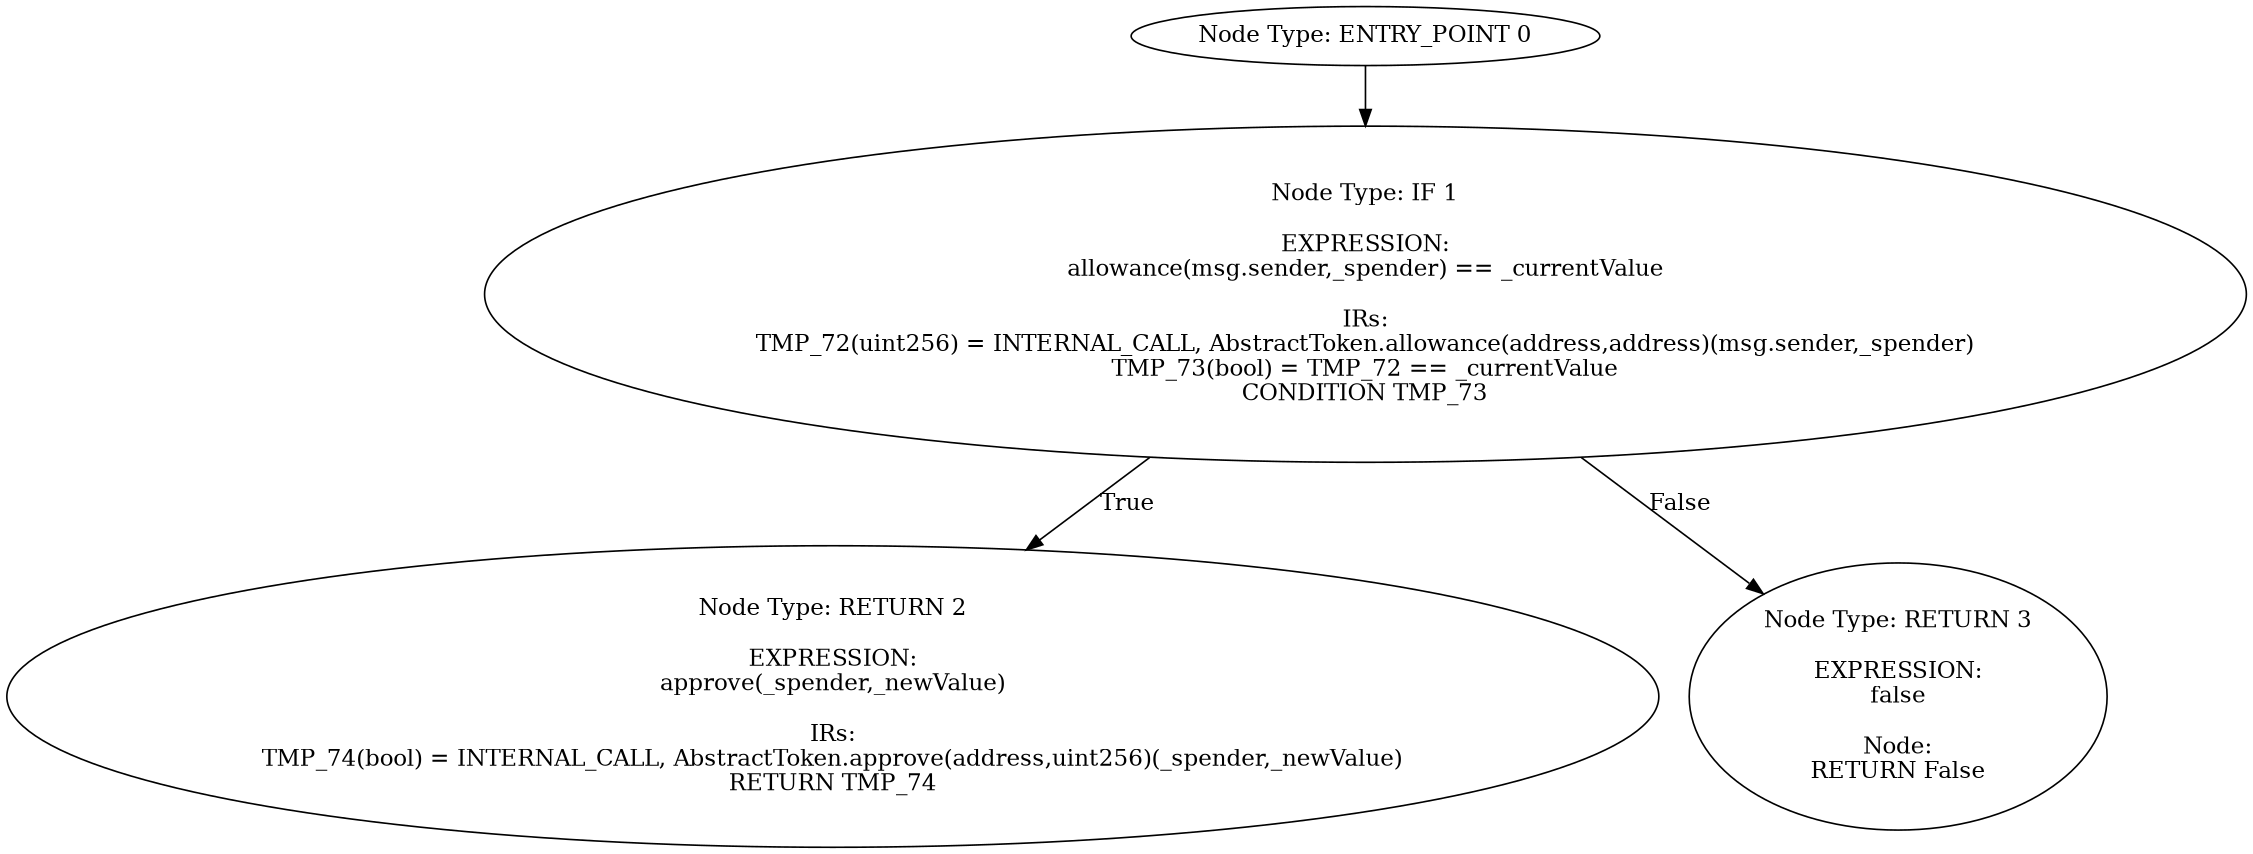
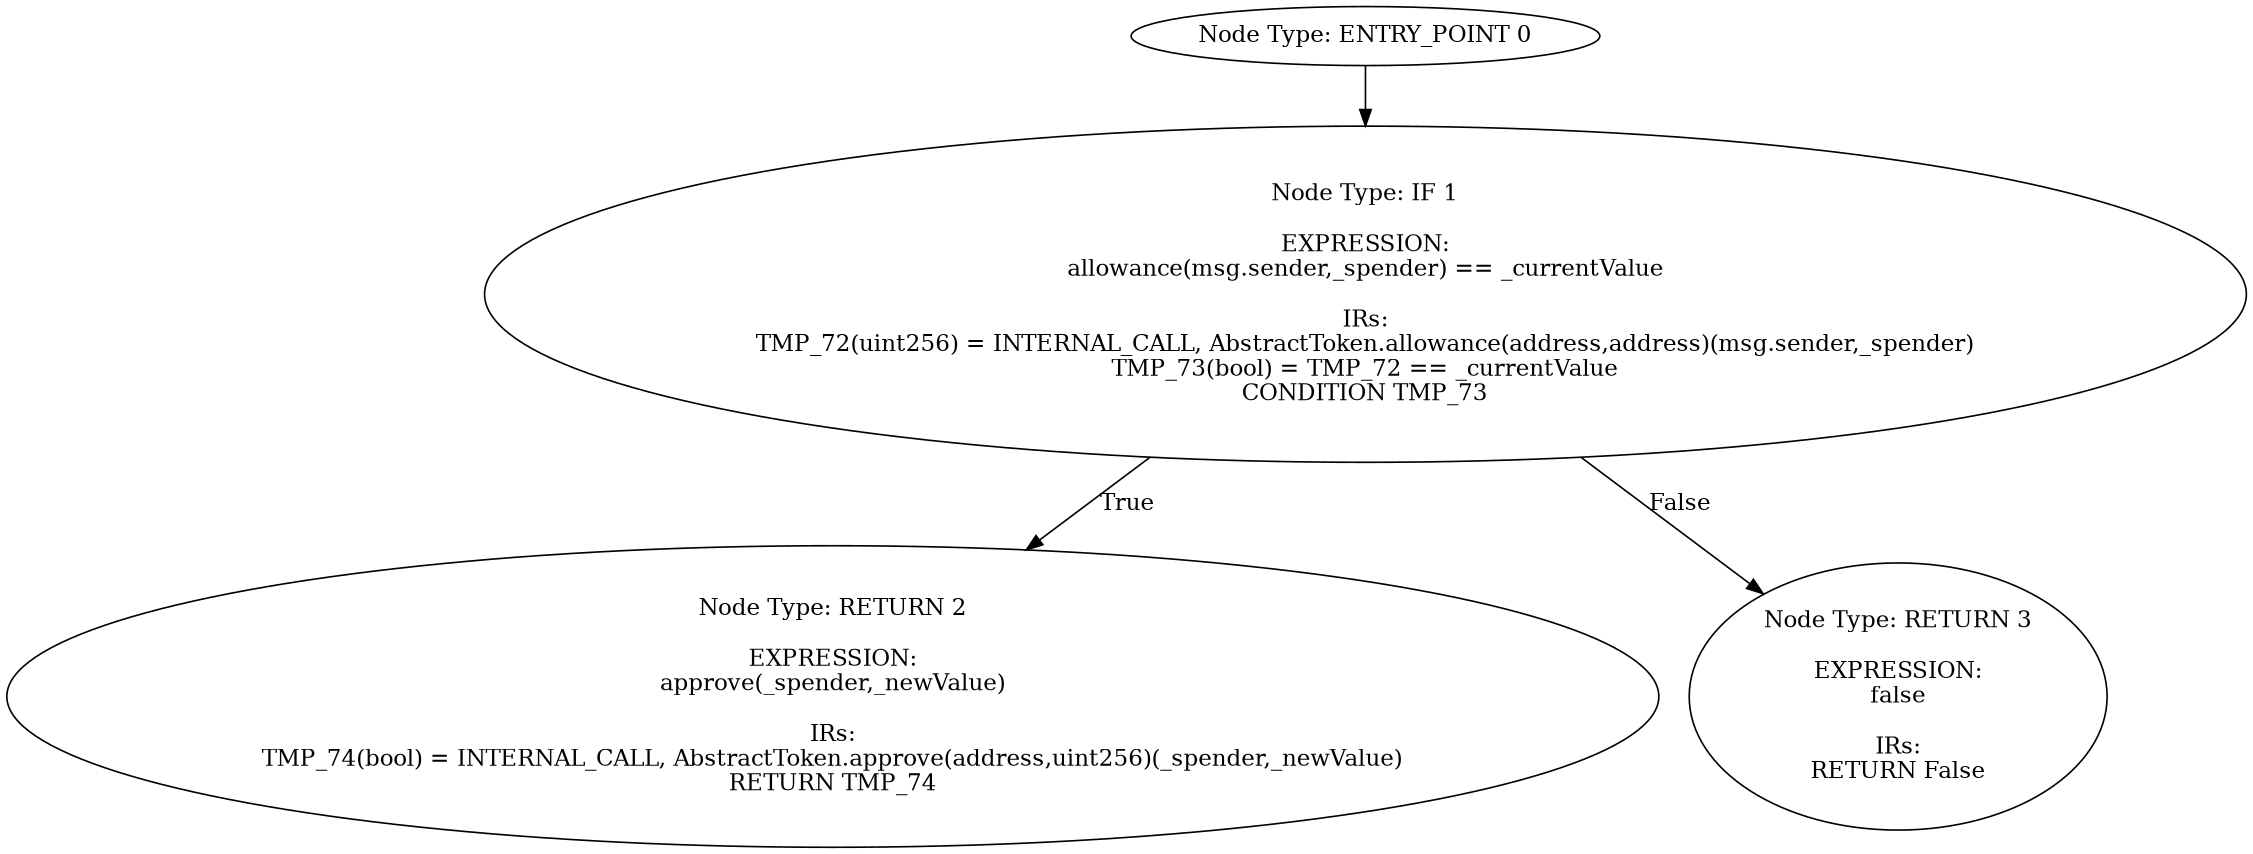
(1898, 697) -> (1898, 697)
